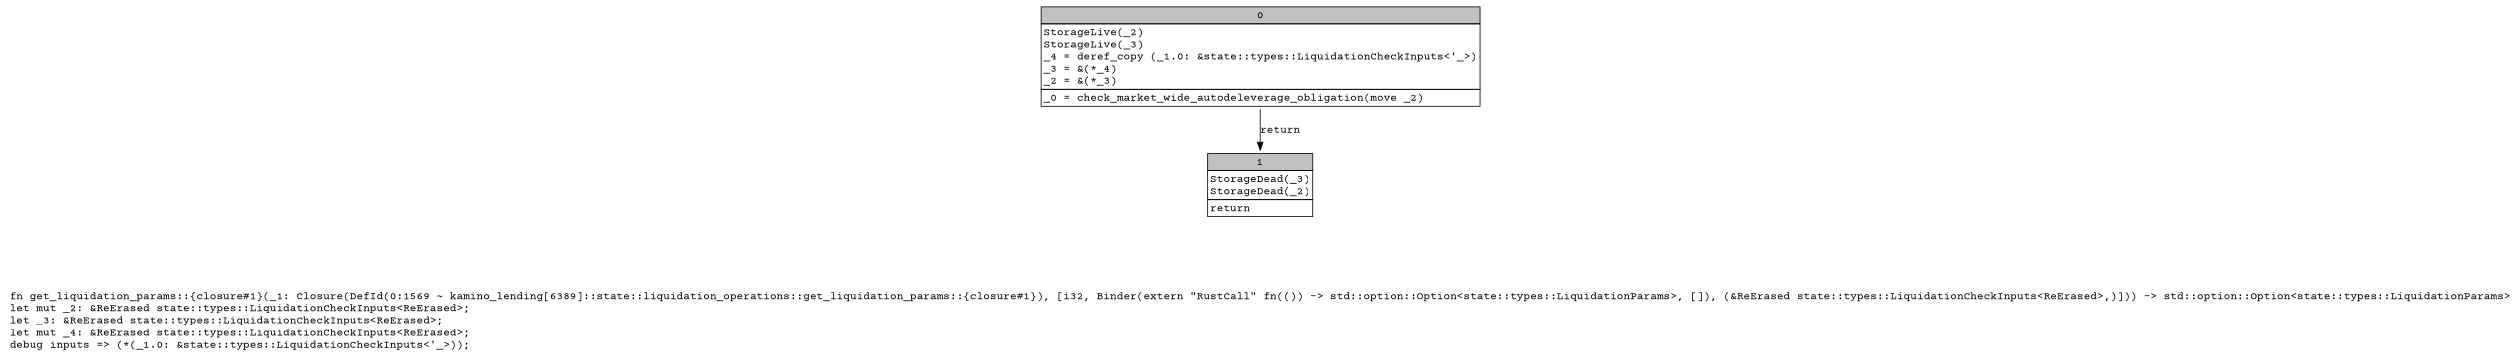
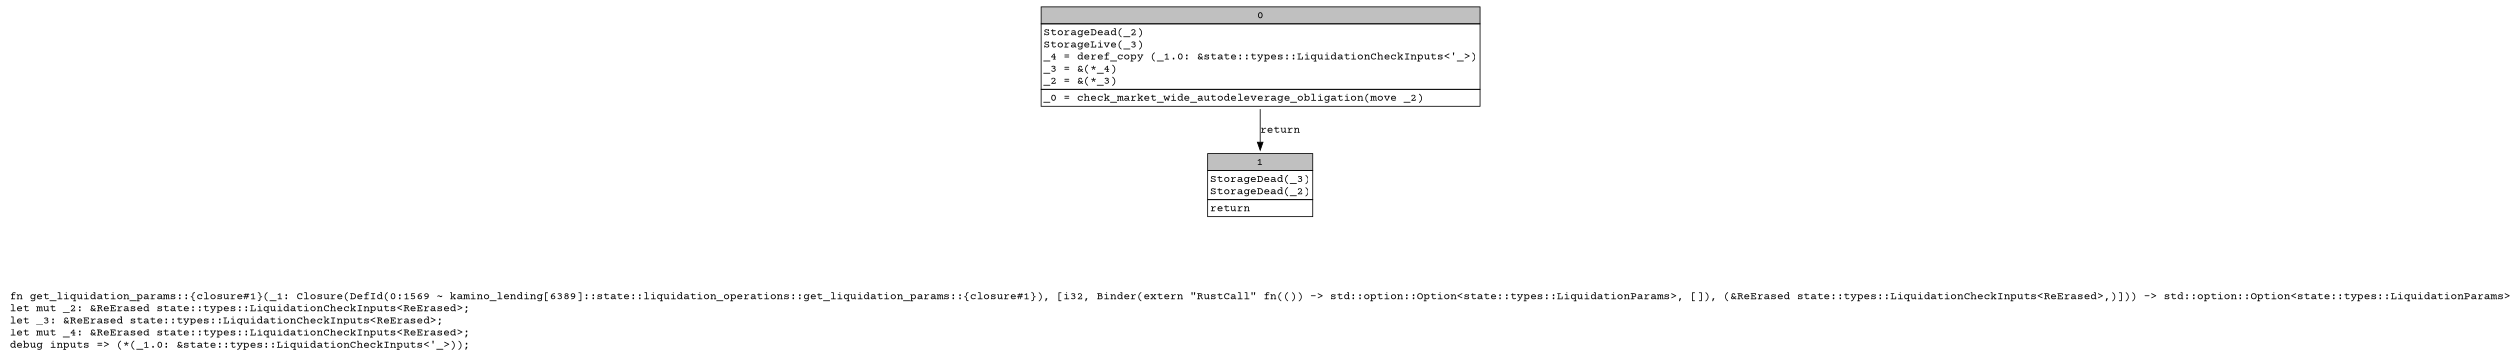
(1094, 32) -> (1094, 32)
